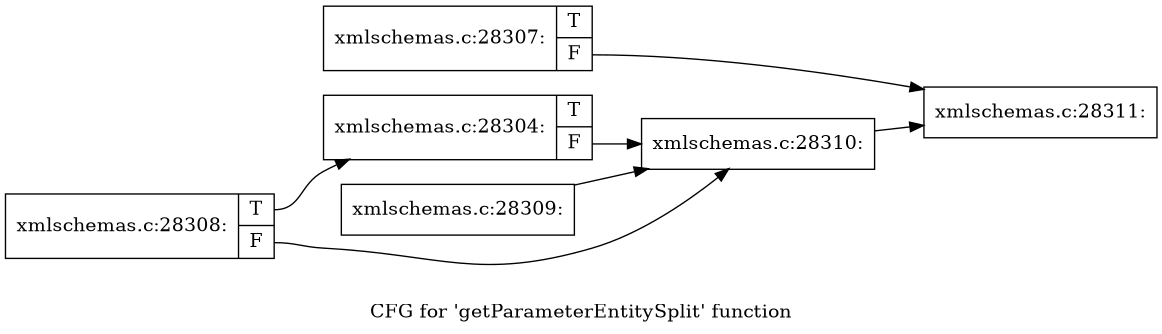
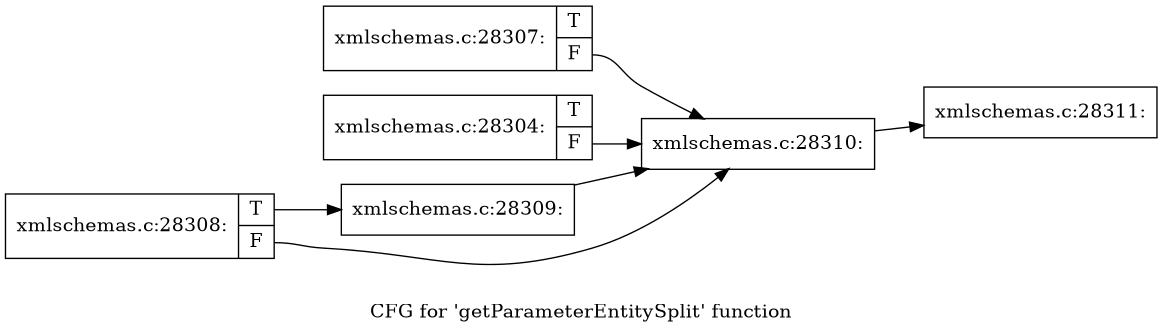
(752, 64) -> (640, 85)
(305, 188) -> (301, 210)
